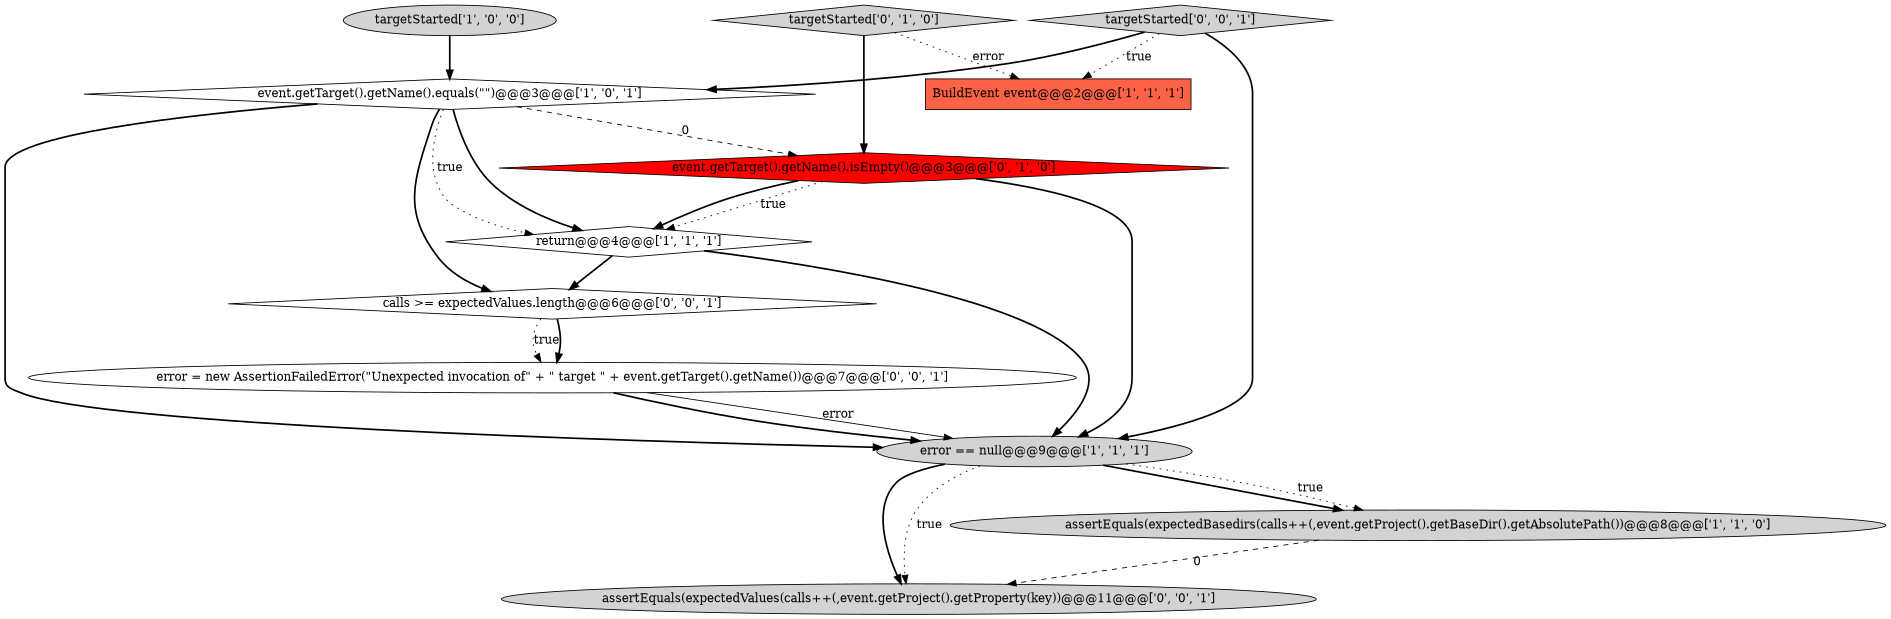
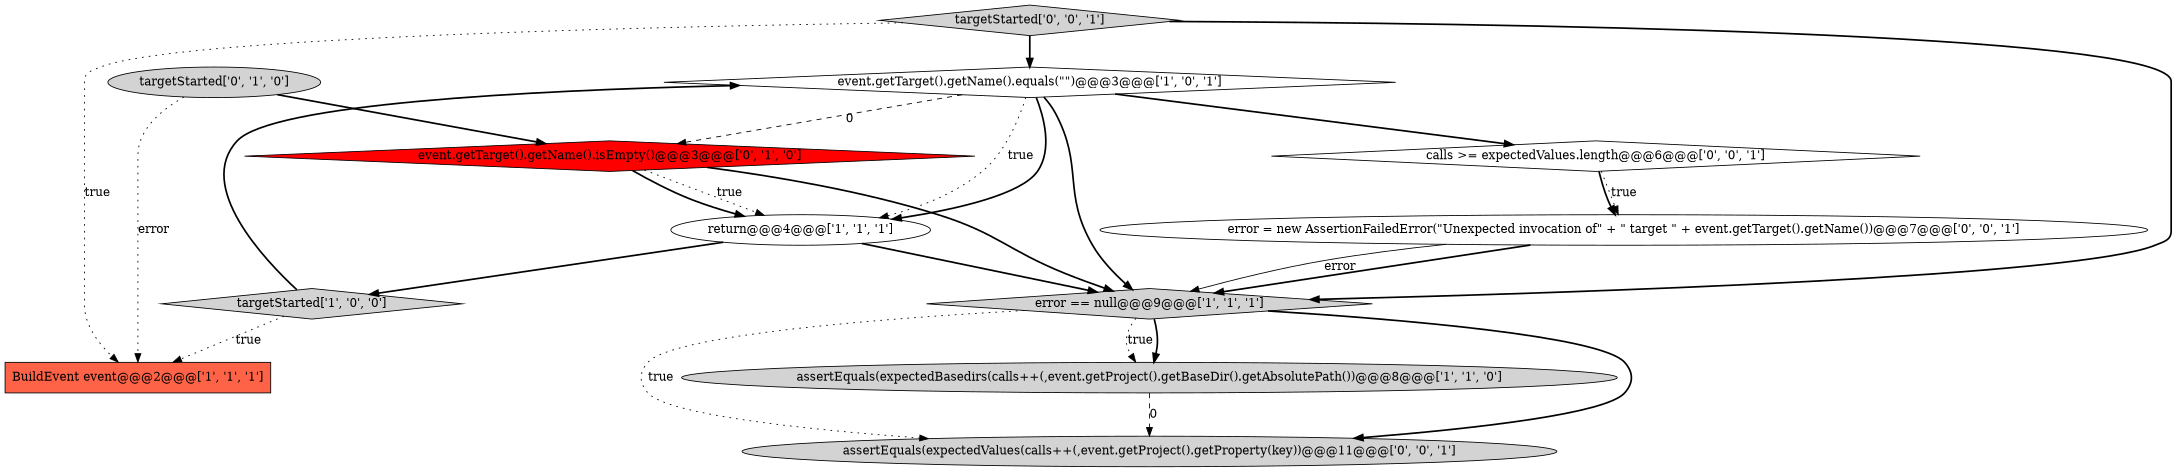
(450, 20) -> (312, 304)
(864, 20) -> (214, 82)
(629, 242) -> (801, 230)
(594, 270) -> (551, 268)
none -> (232, 338)
(1034, 451) -> (1149, 304)
